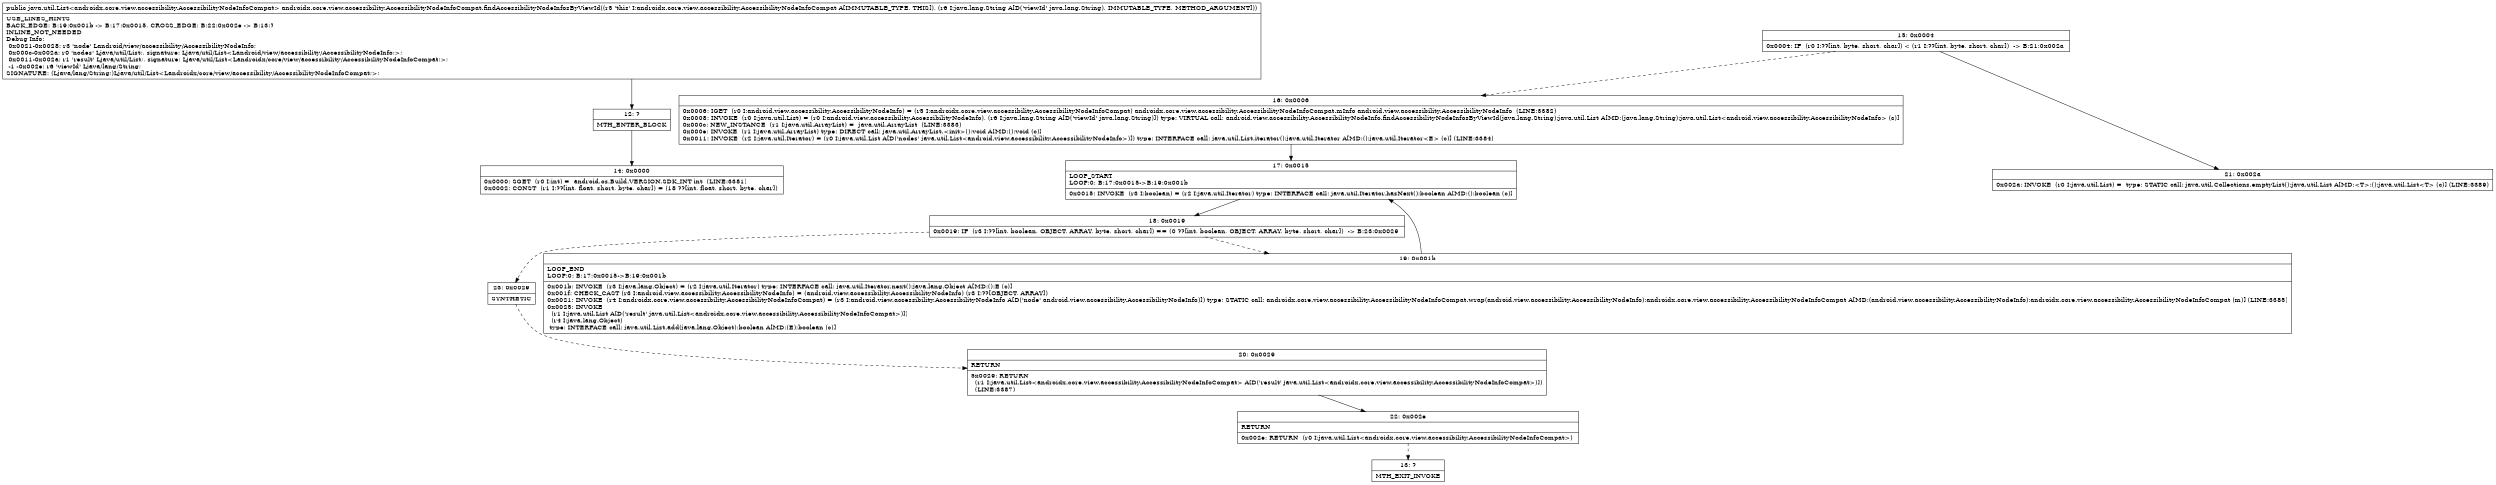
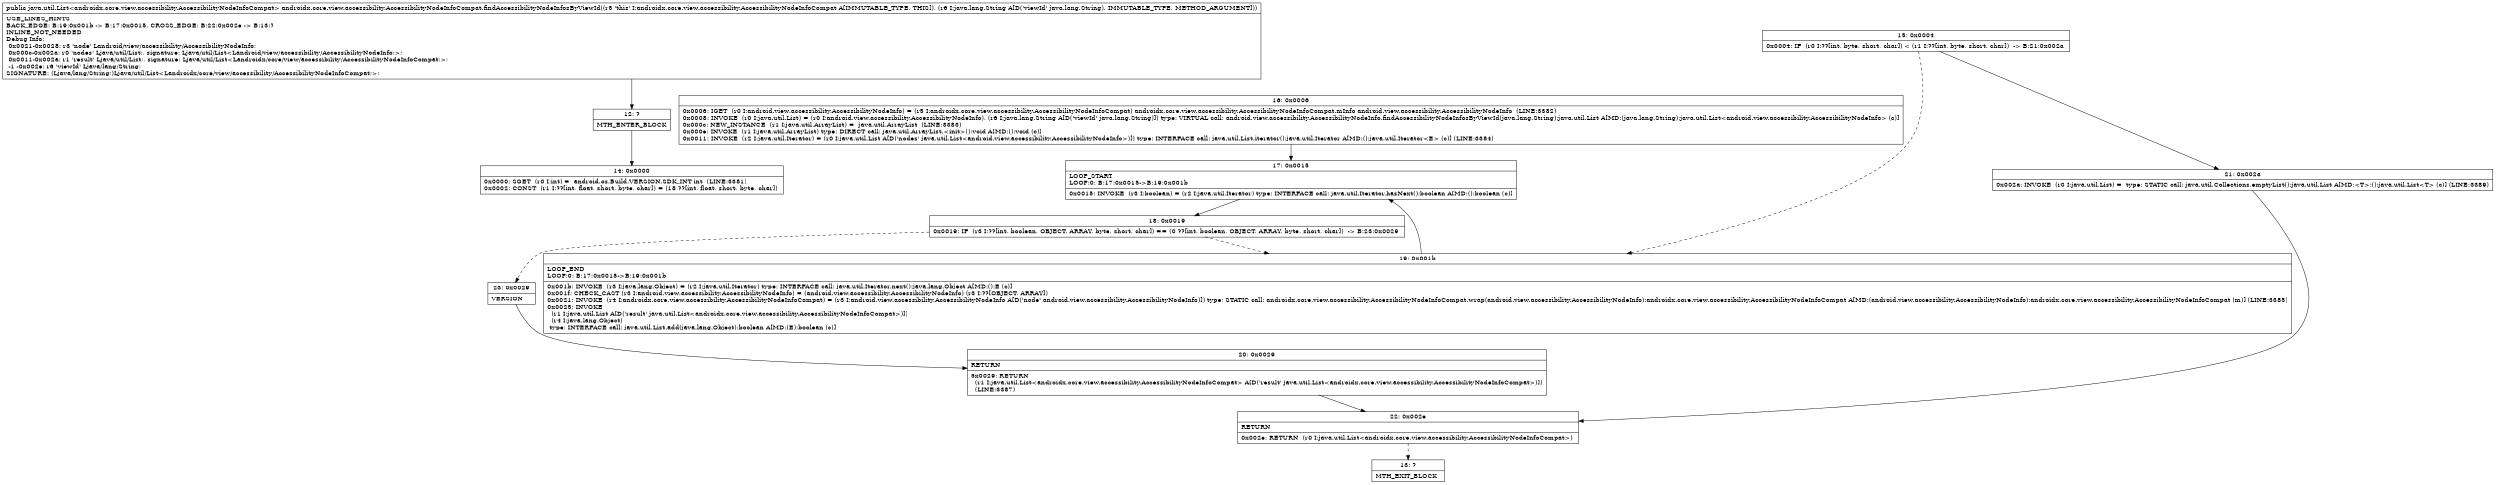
(1661, 73) -> (1821, 197)
(512, 299) -> (507, 299)
(731, 359) -> (731, 359)
none -> (2024, 391)
(1408, 476) -> (1407, 476)
